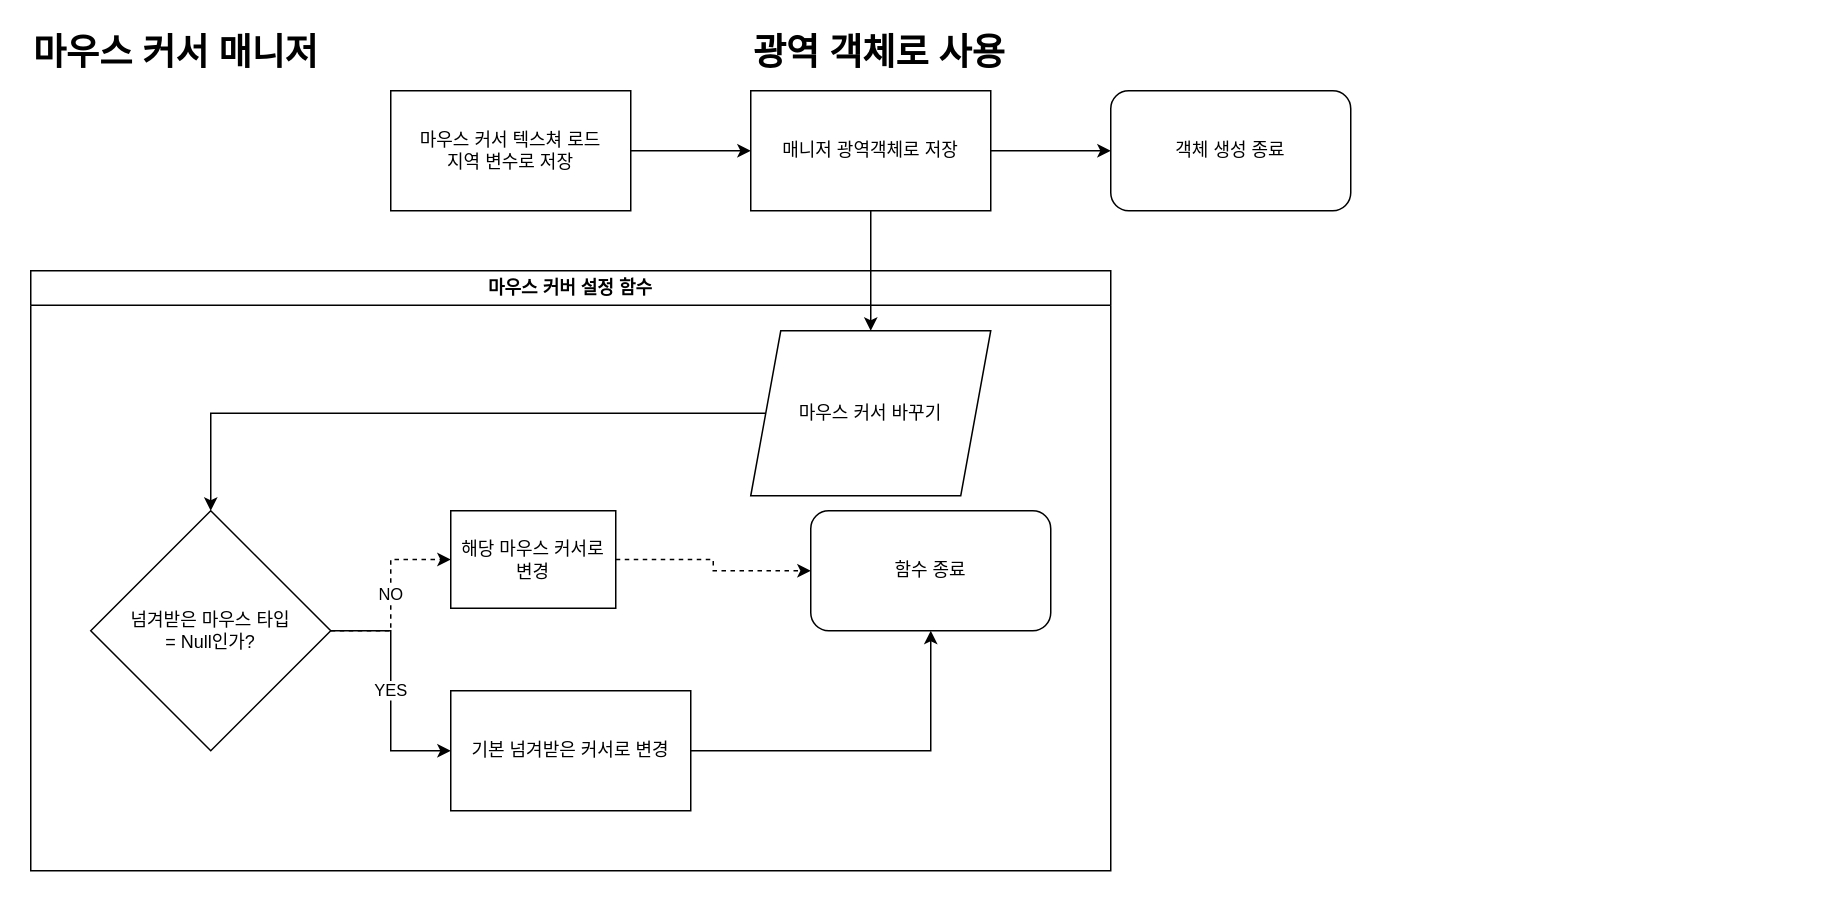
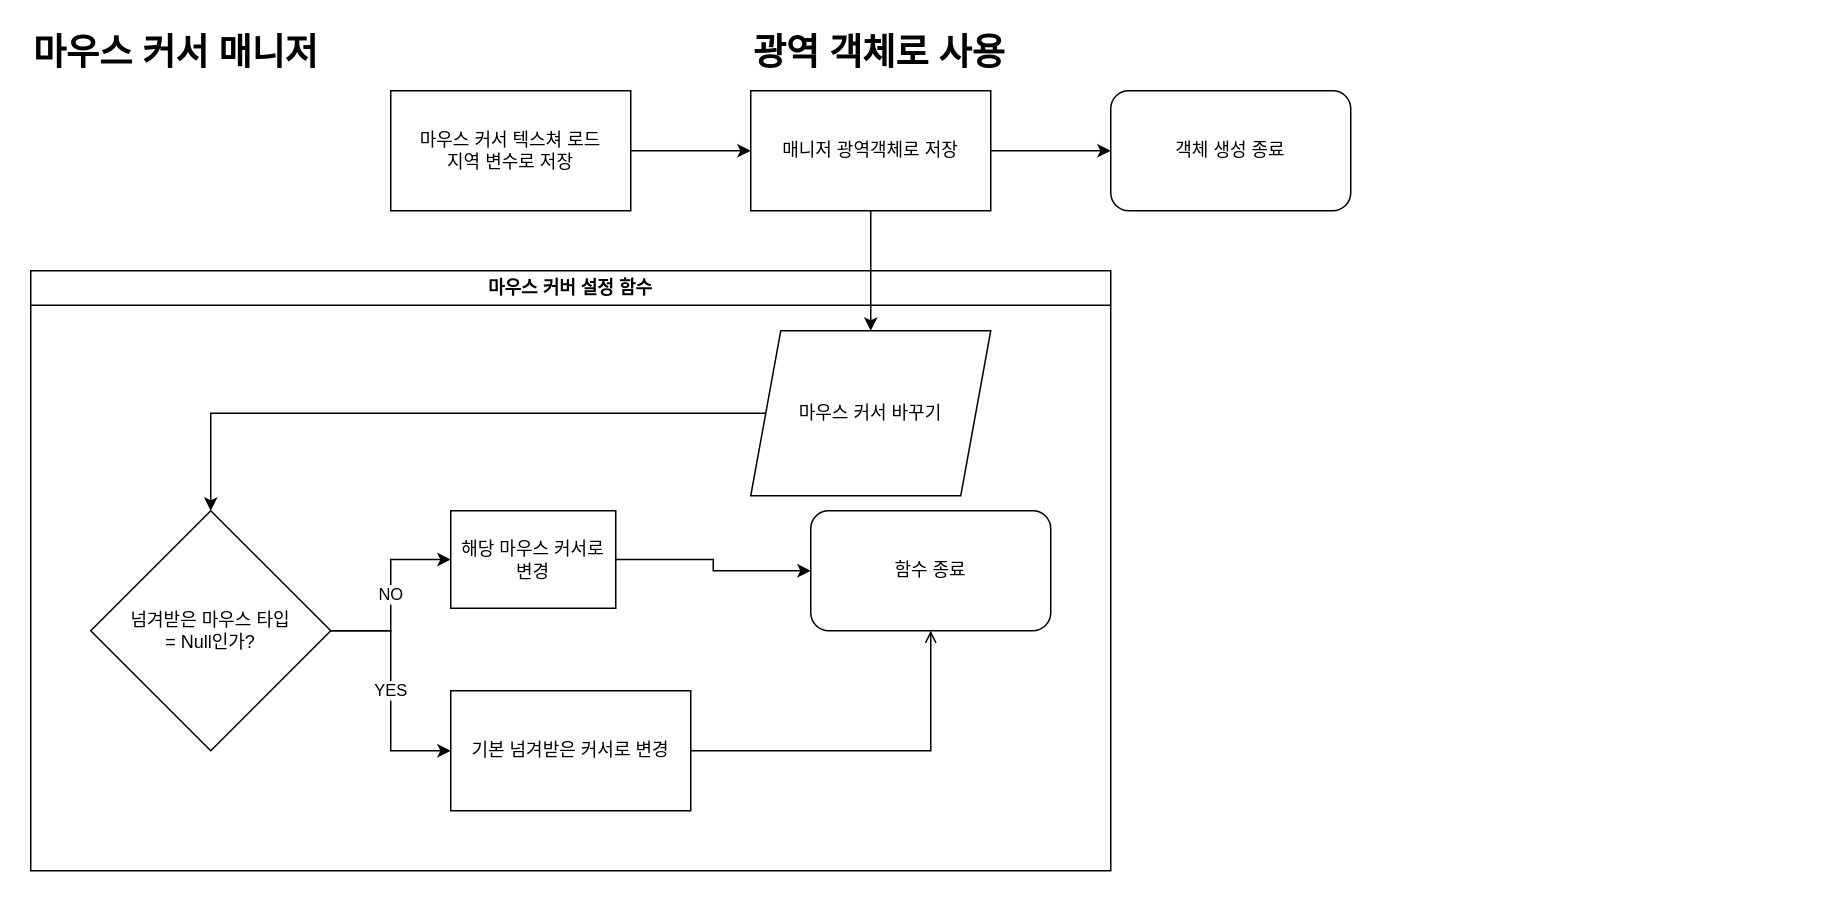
(402, 560) -> (402, 560)
(713, 561) -> (713, 561)
(931, 642) -> (931, 639)
